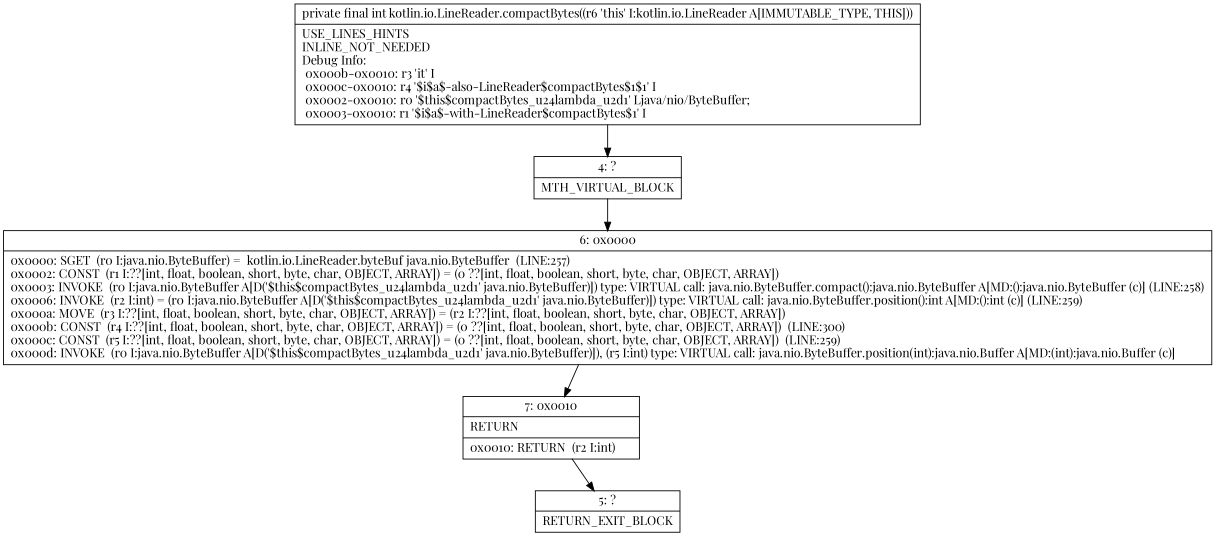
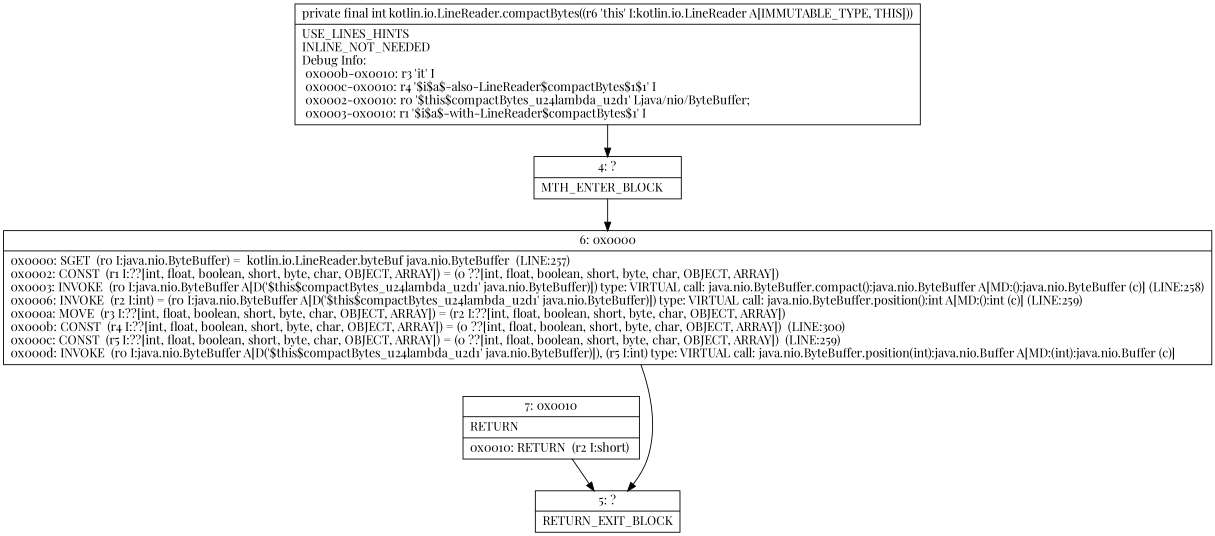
(608, 188) -> (602, 188)
(573, 377) -> (653, 426)
(545, 448) -> (551, 448)
